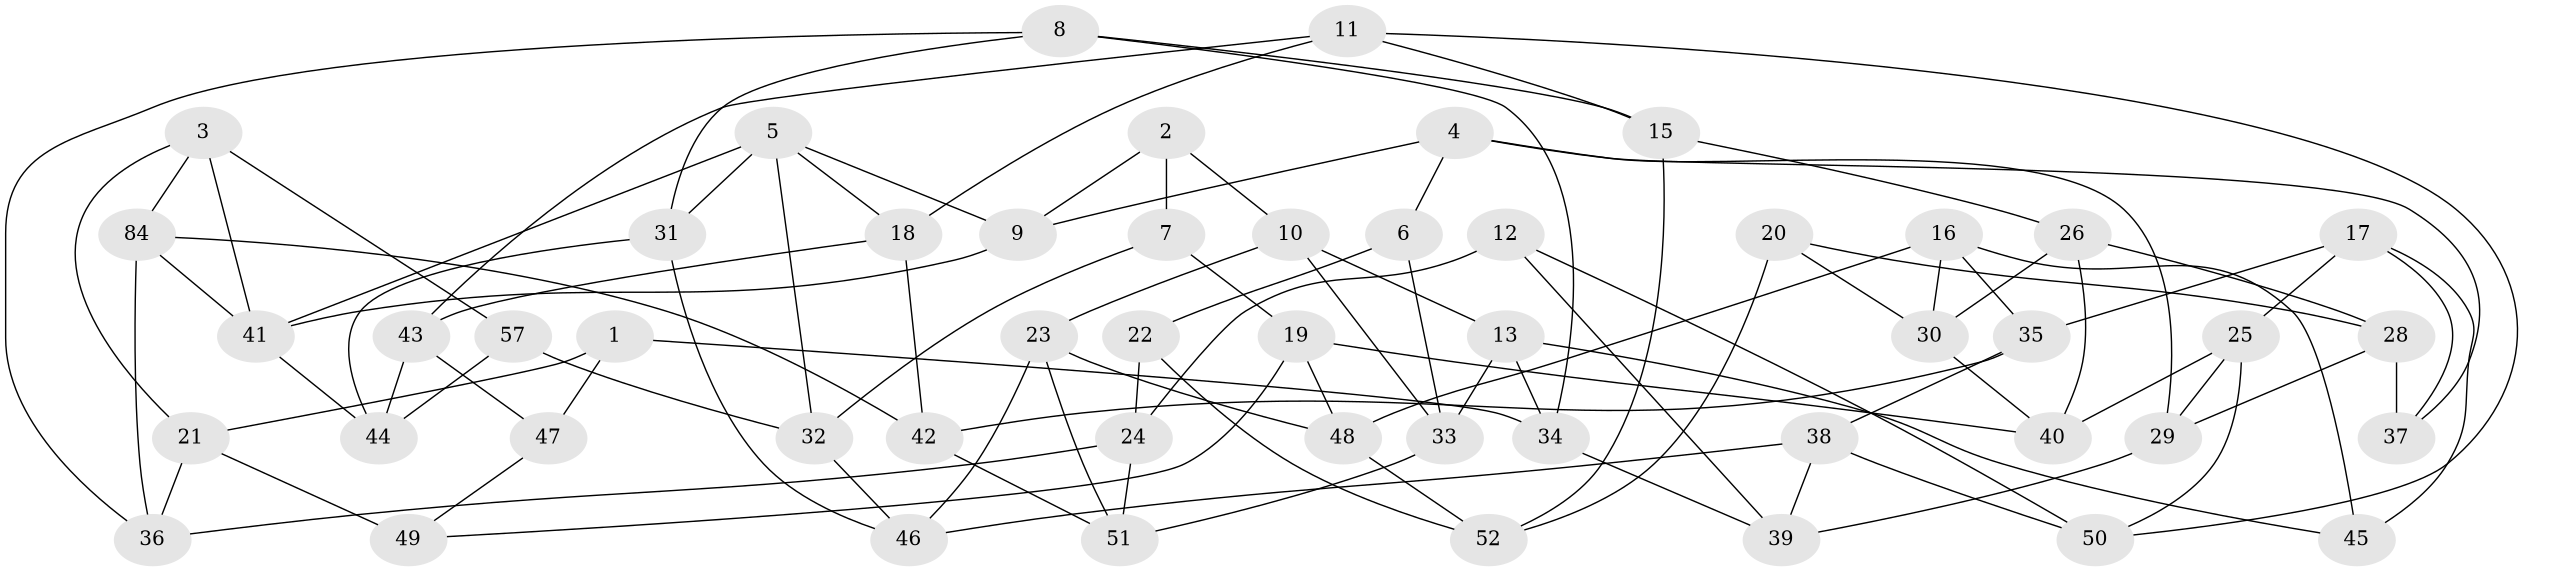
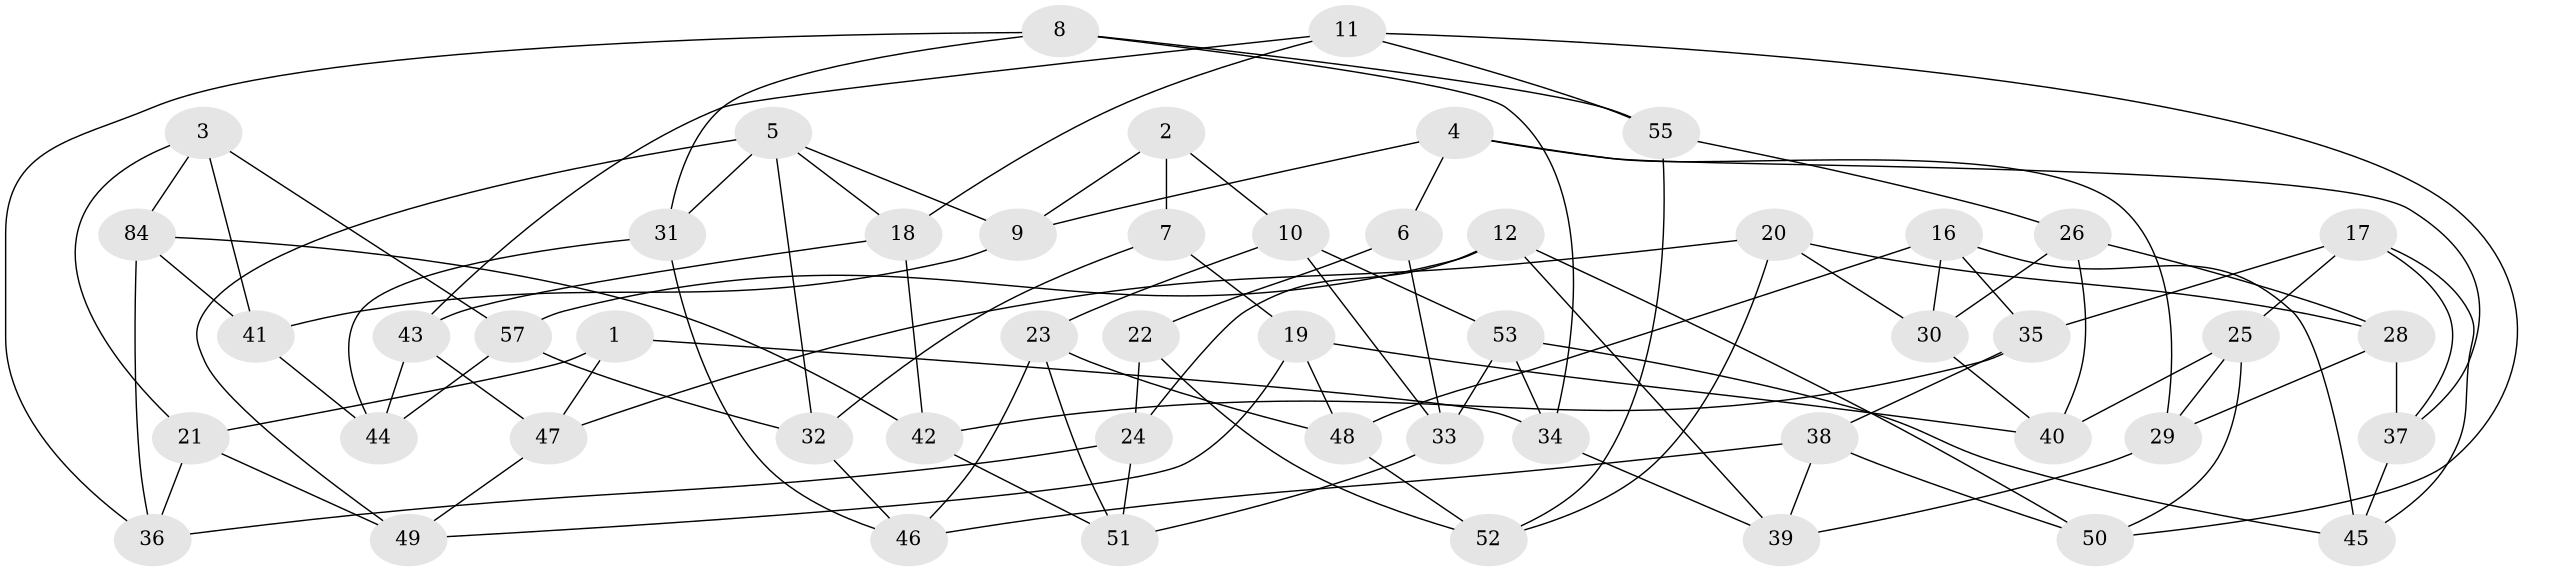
(1661, 133) -> (1661, 133)
(492, 243) -> (339, 232)
none -> (1210, 281)
none -> (1009, 286)
(1506, 337) -> (1506, 337)
none -> (2379, 484)
